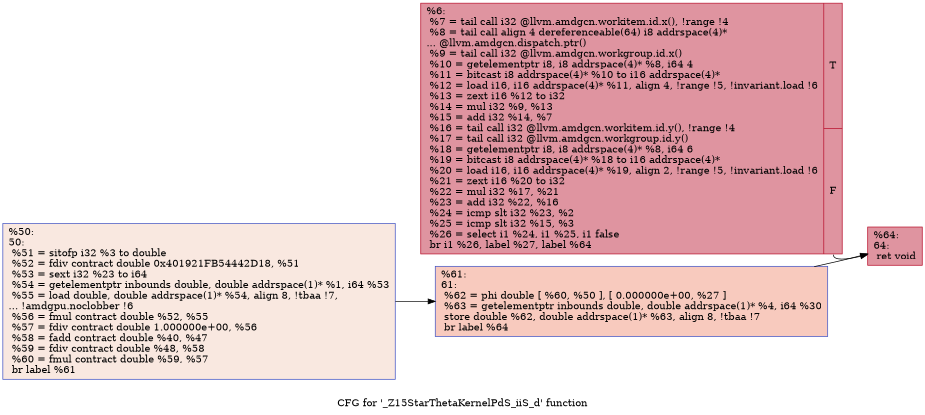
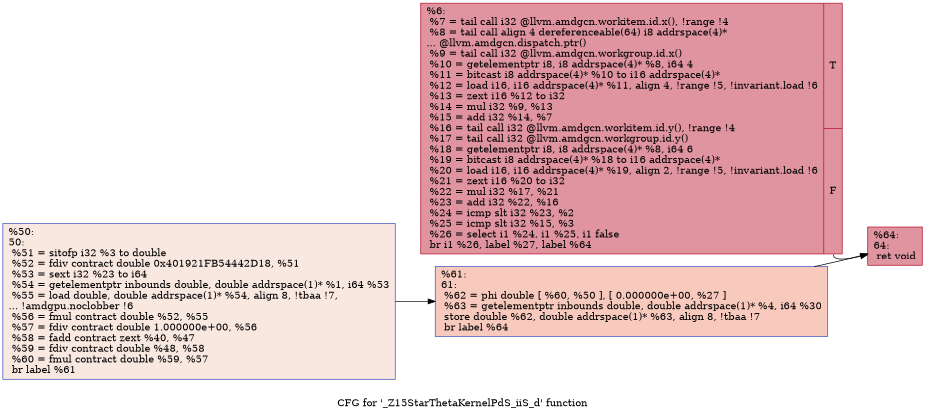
(108, 338) -> (102, 338)
